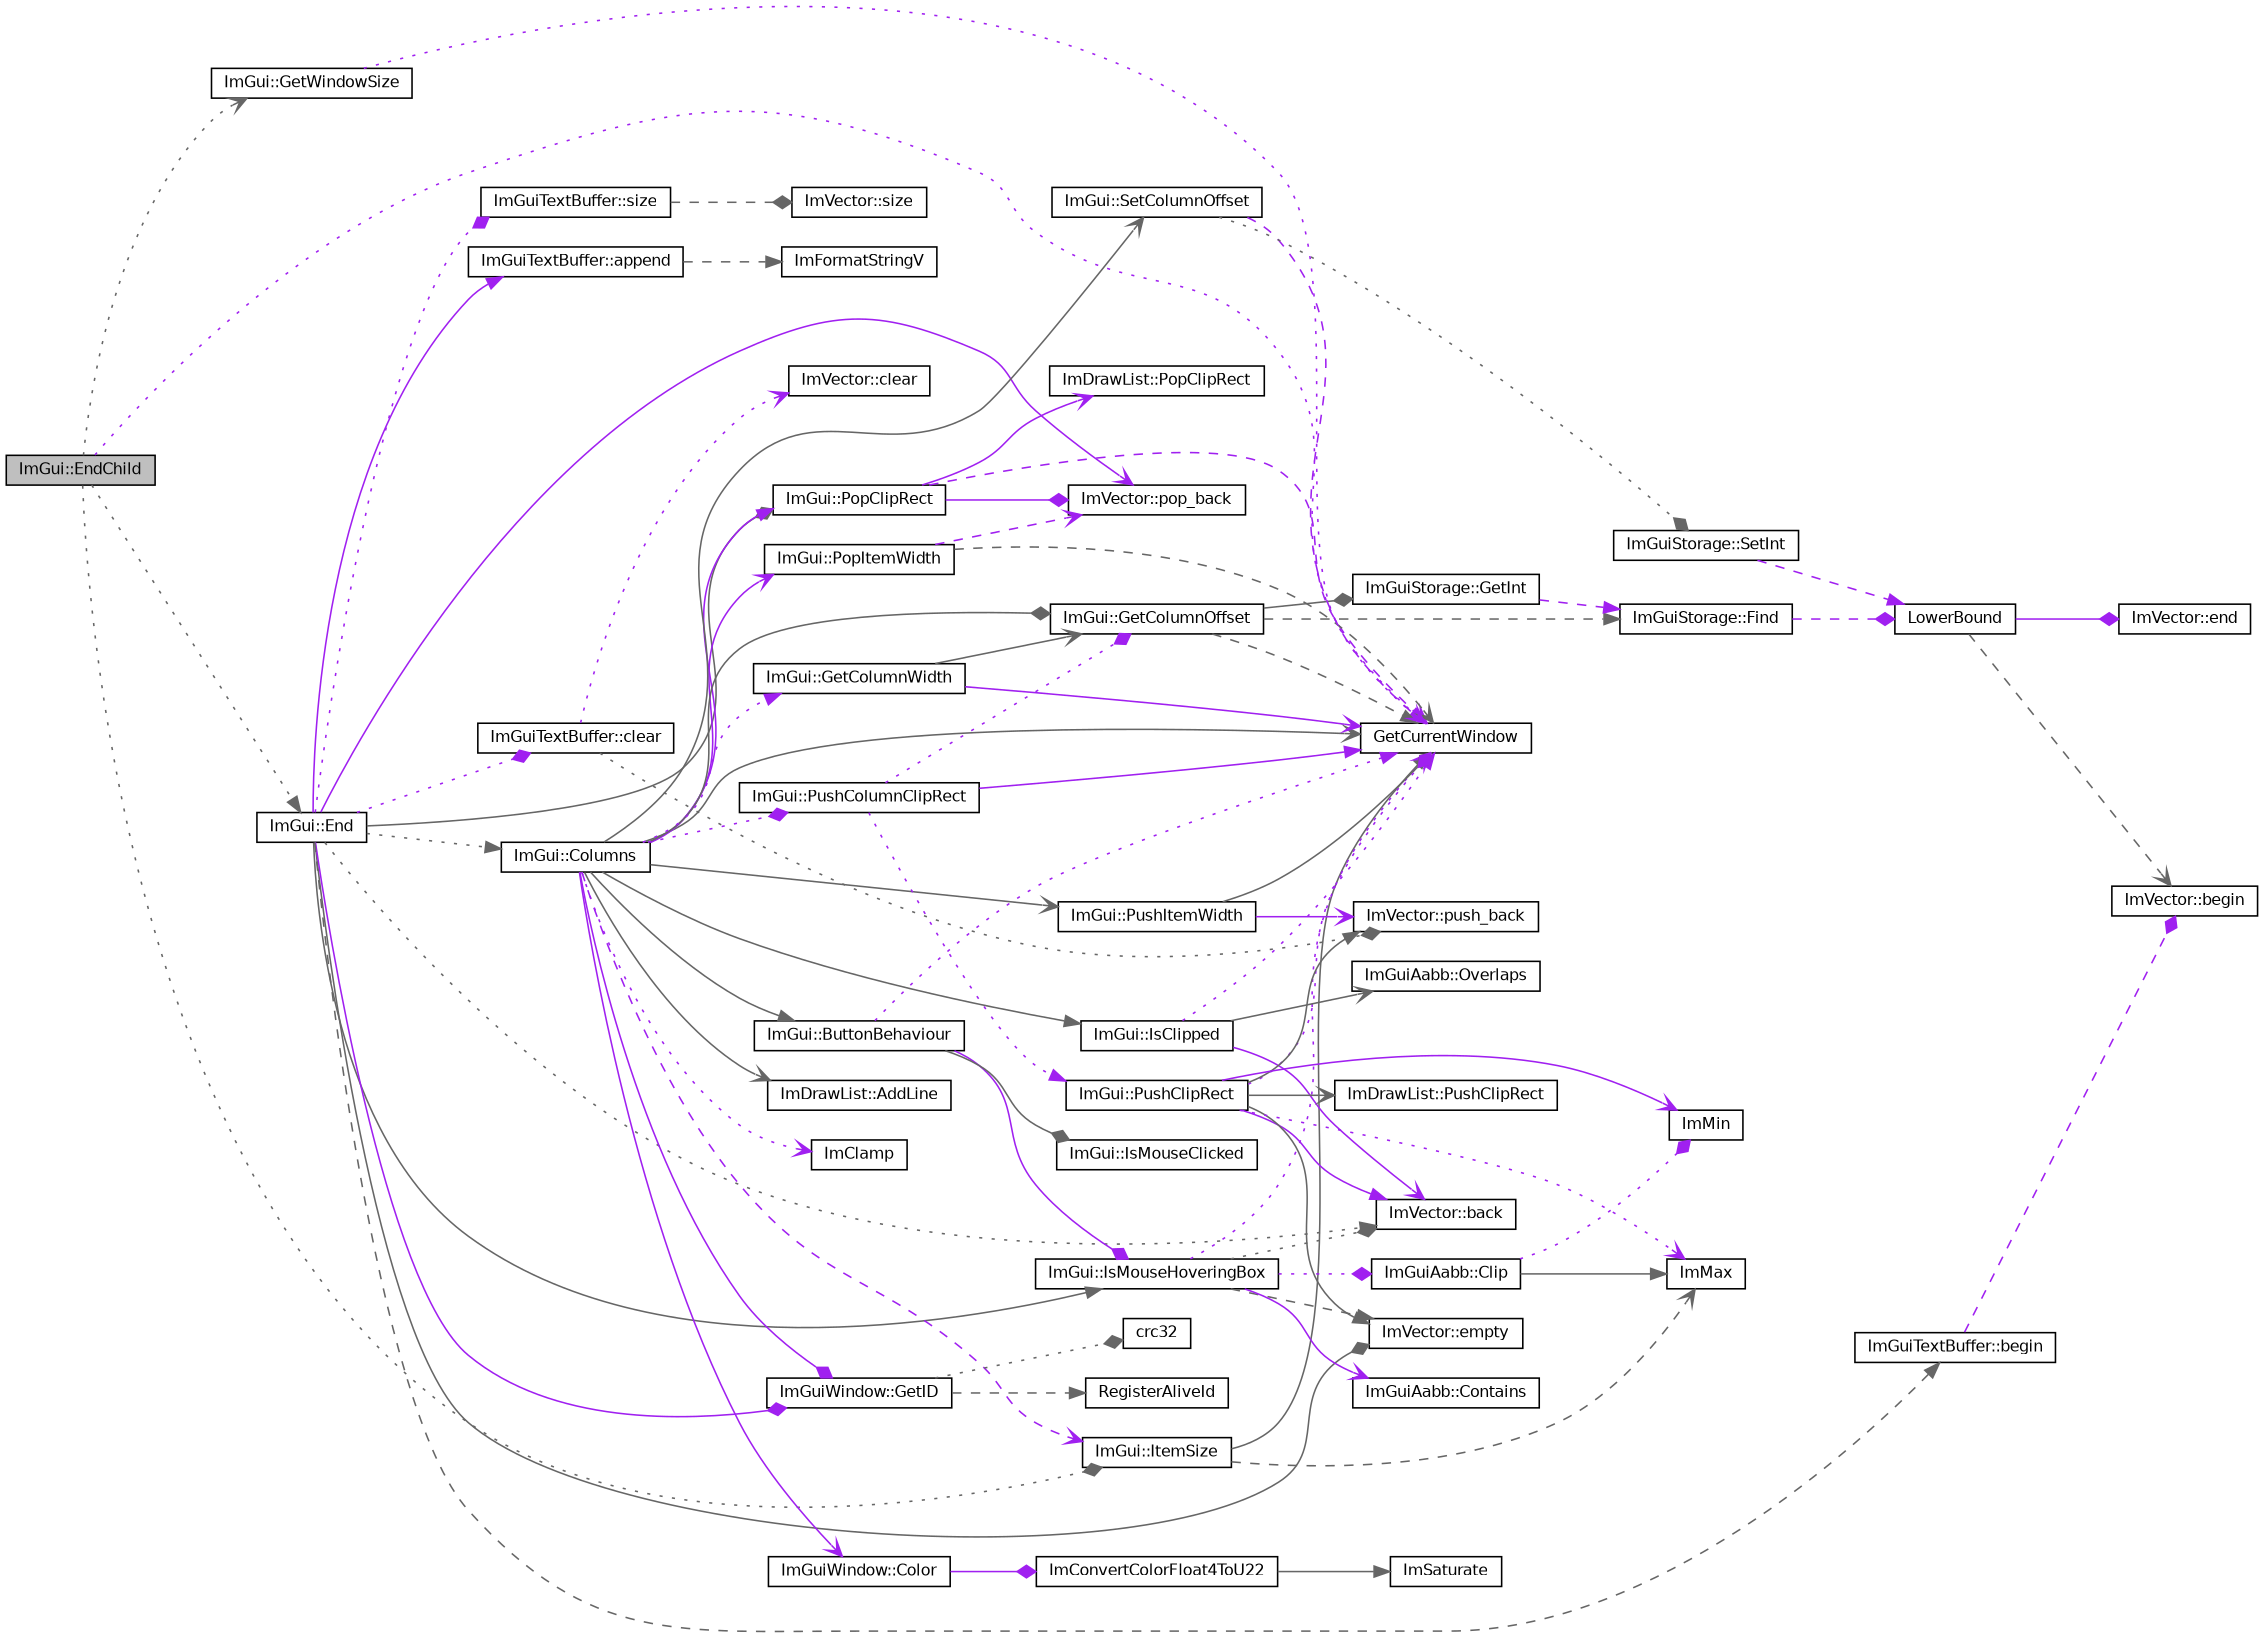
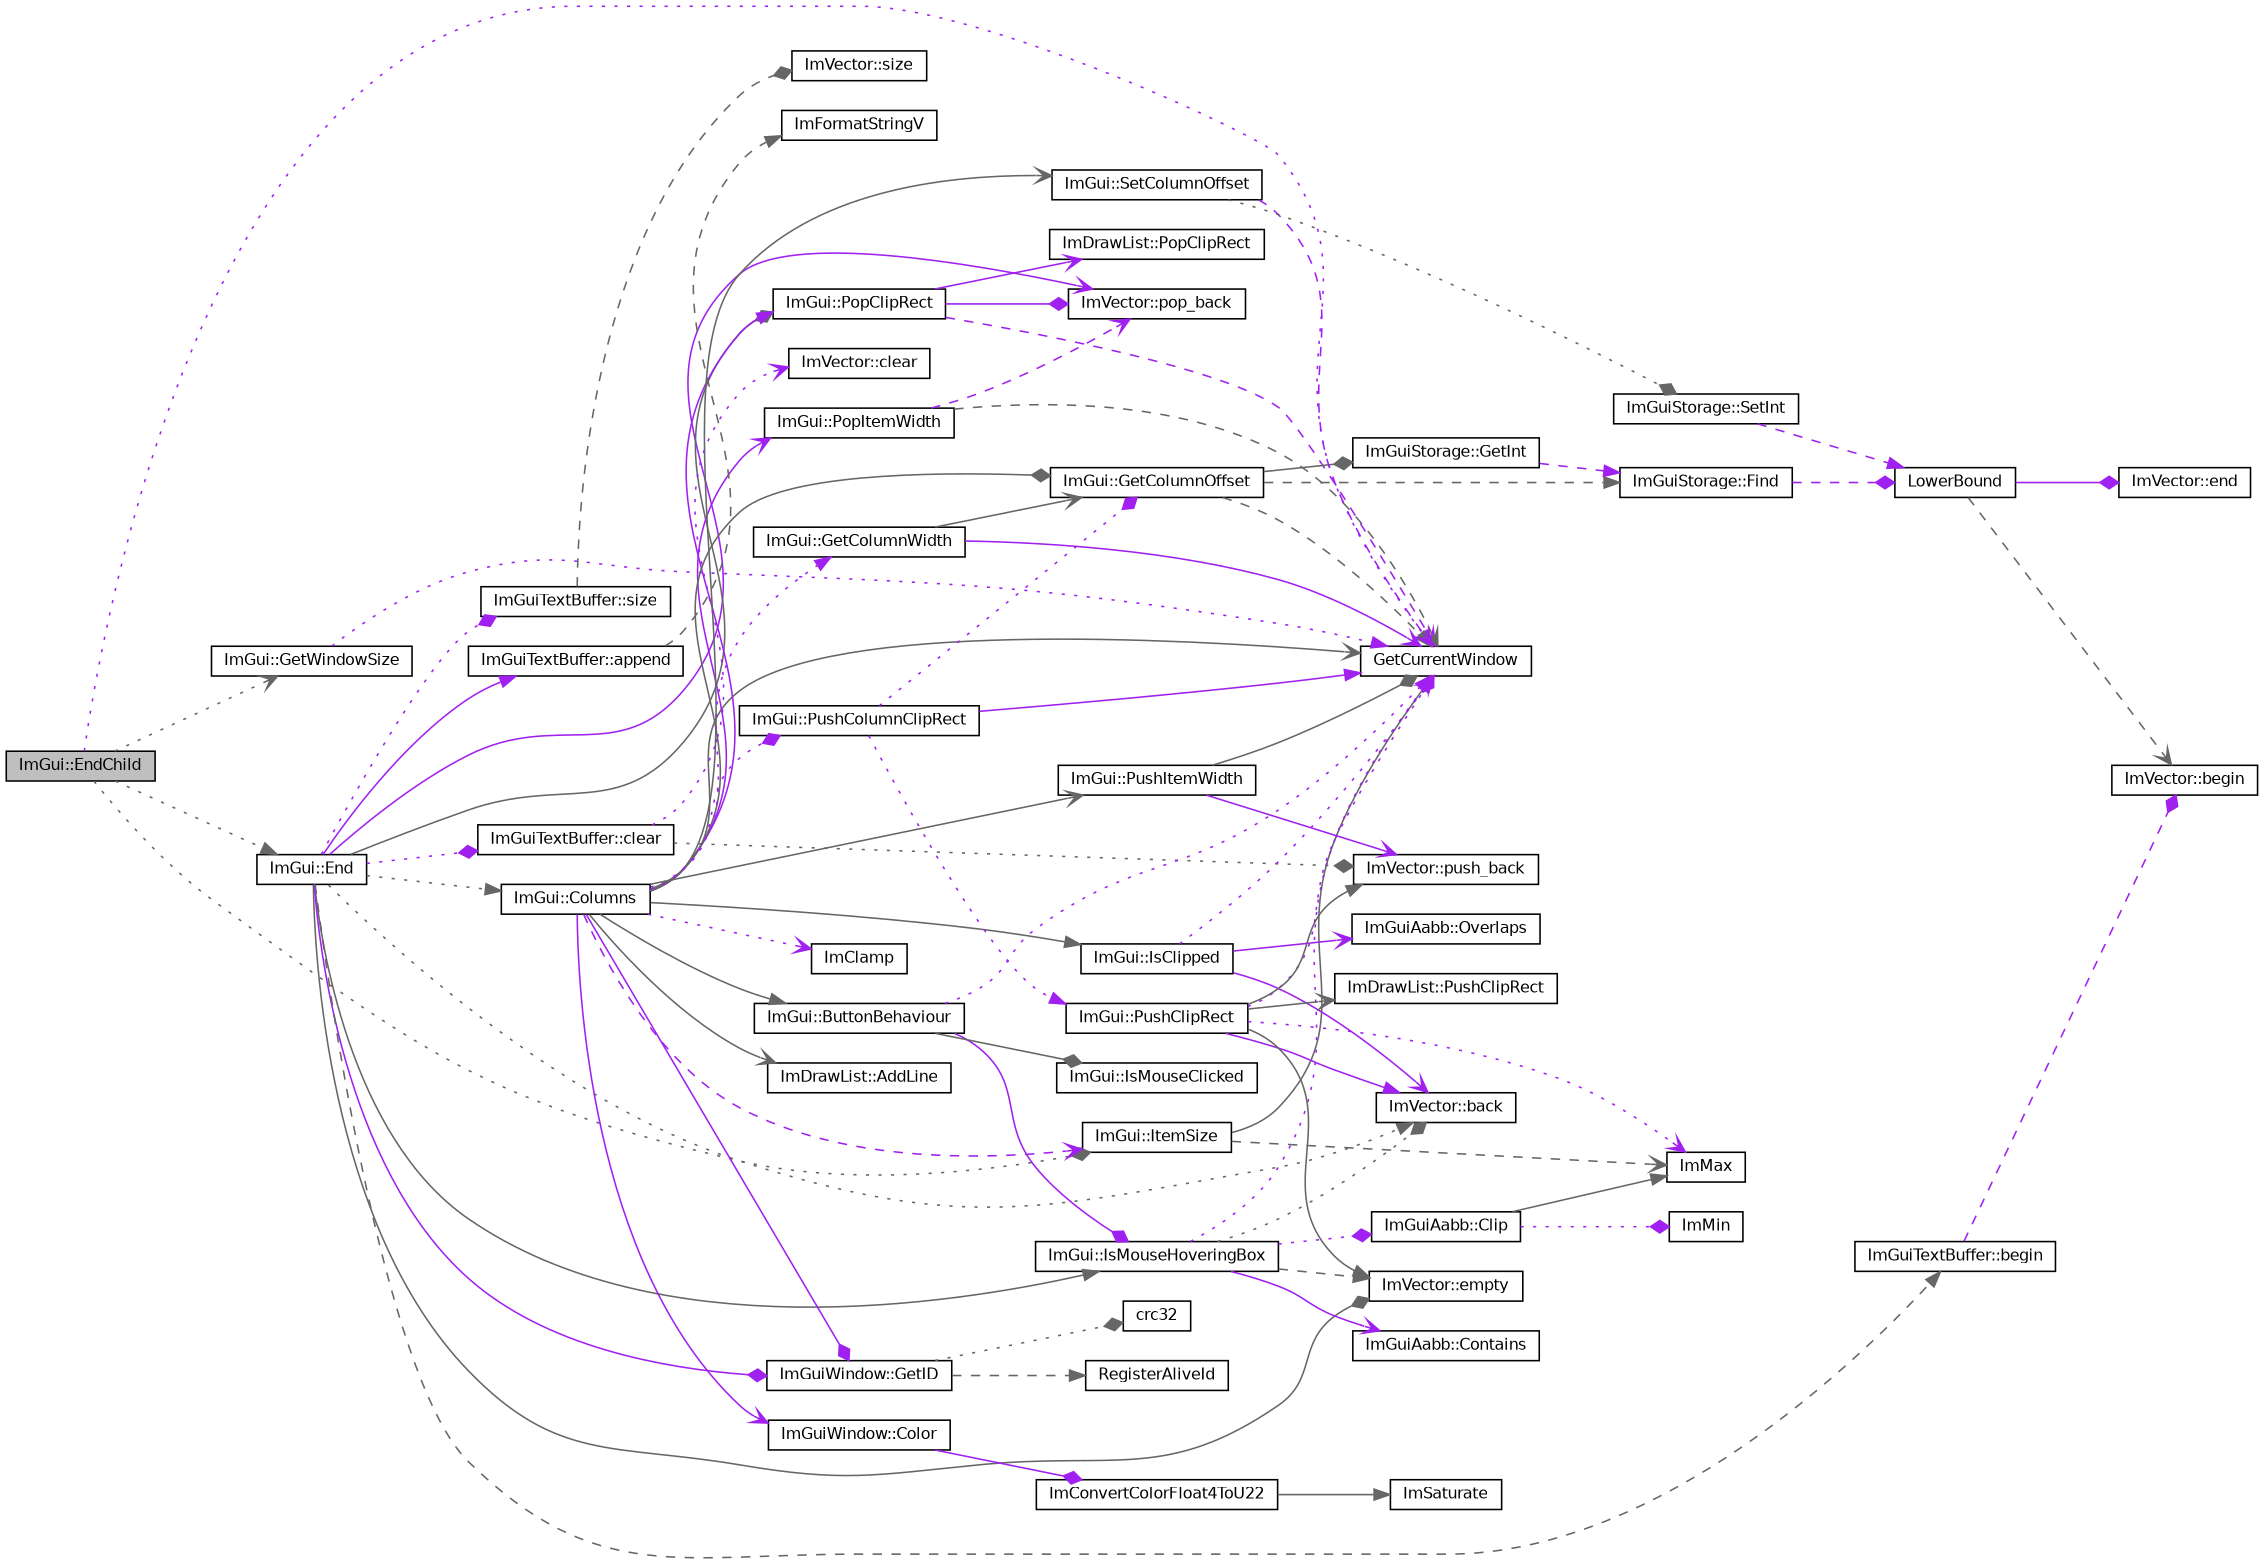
(1294, 1008) -> (1285, 946)
(1445, 1056) -> none
